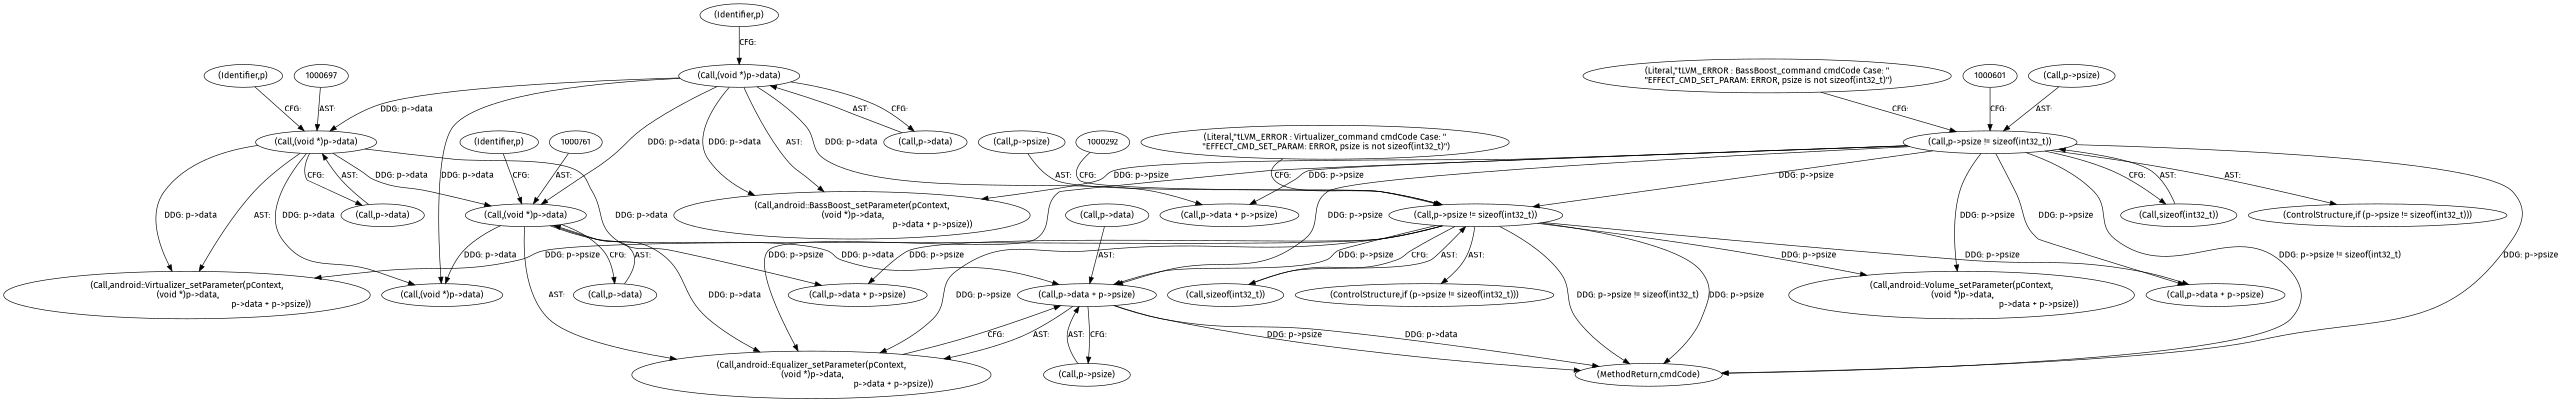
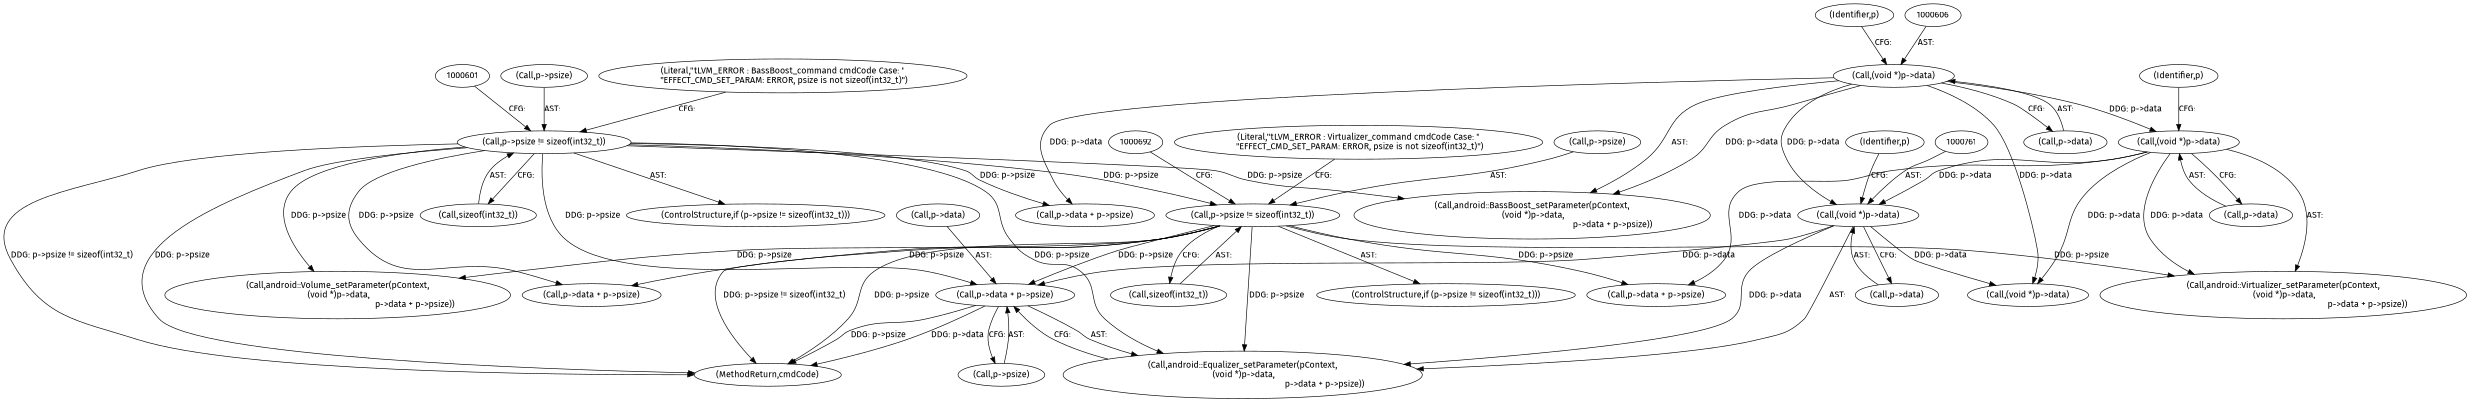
none -> (1933, 15)
(321, 76) -> none
(1103, 142) -> (1136, 142)
